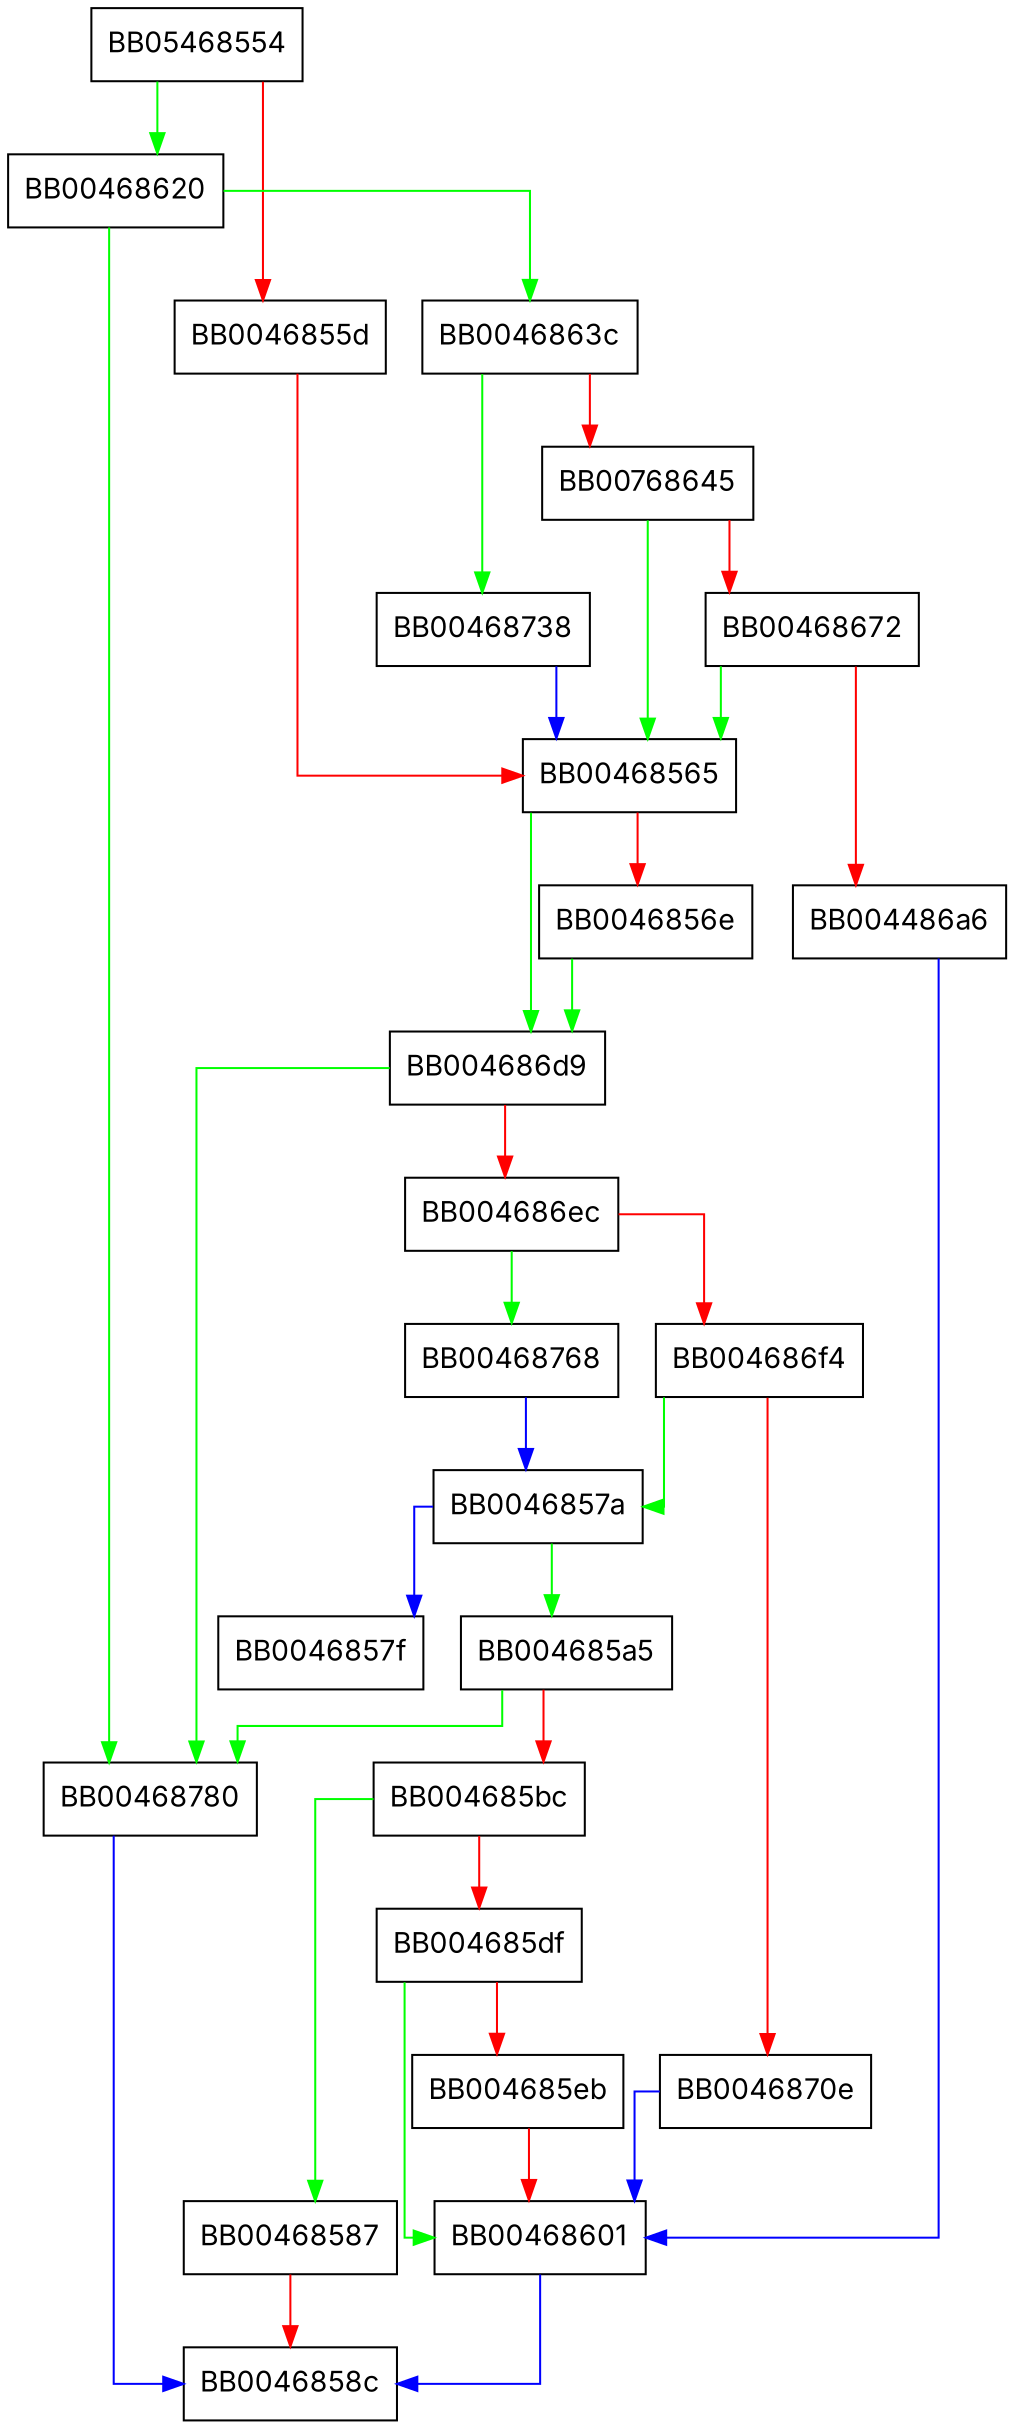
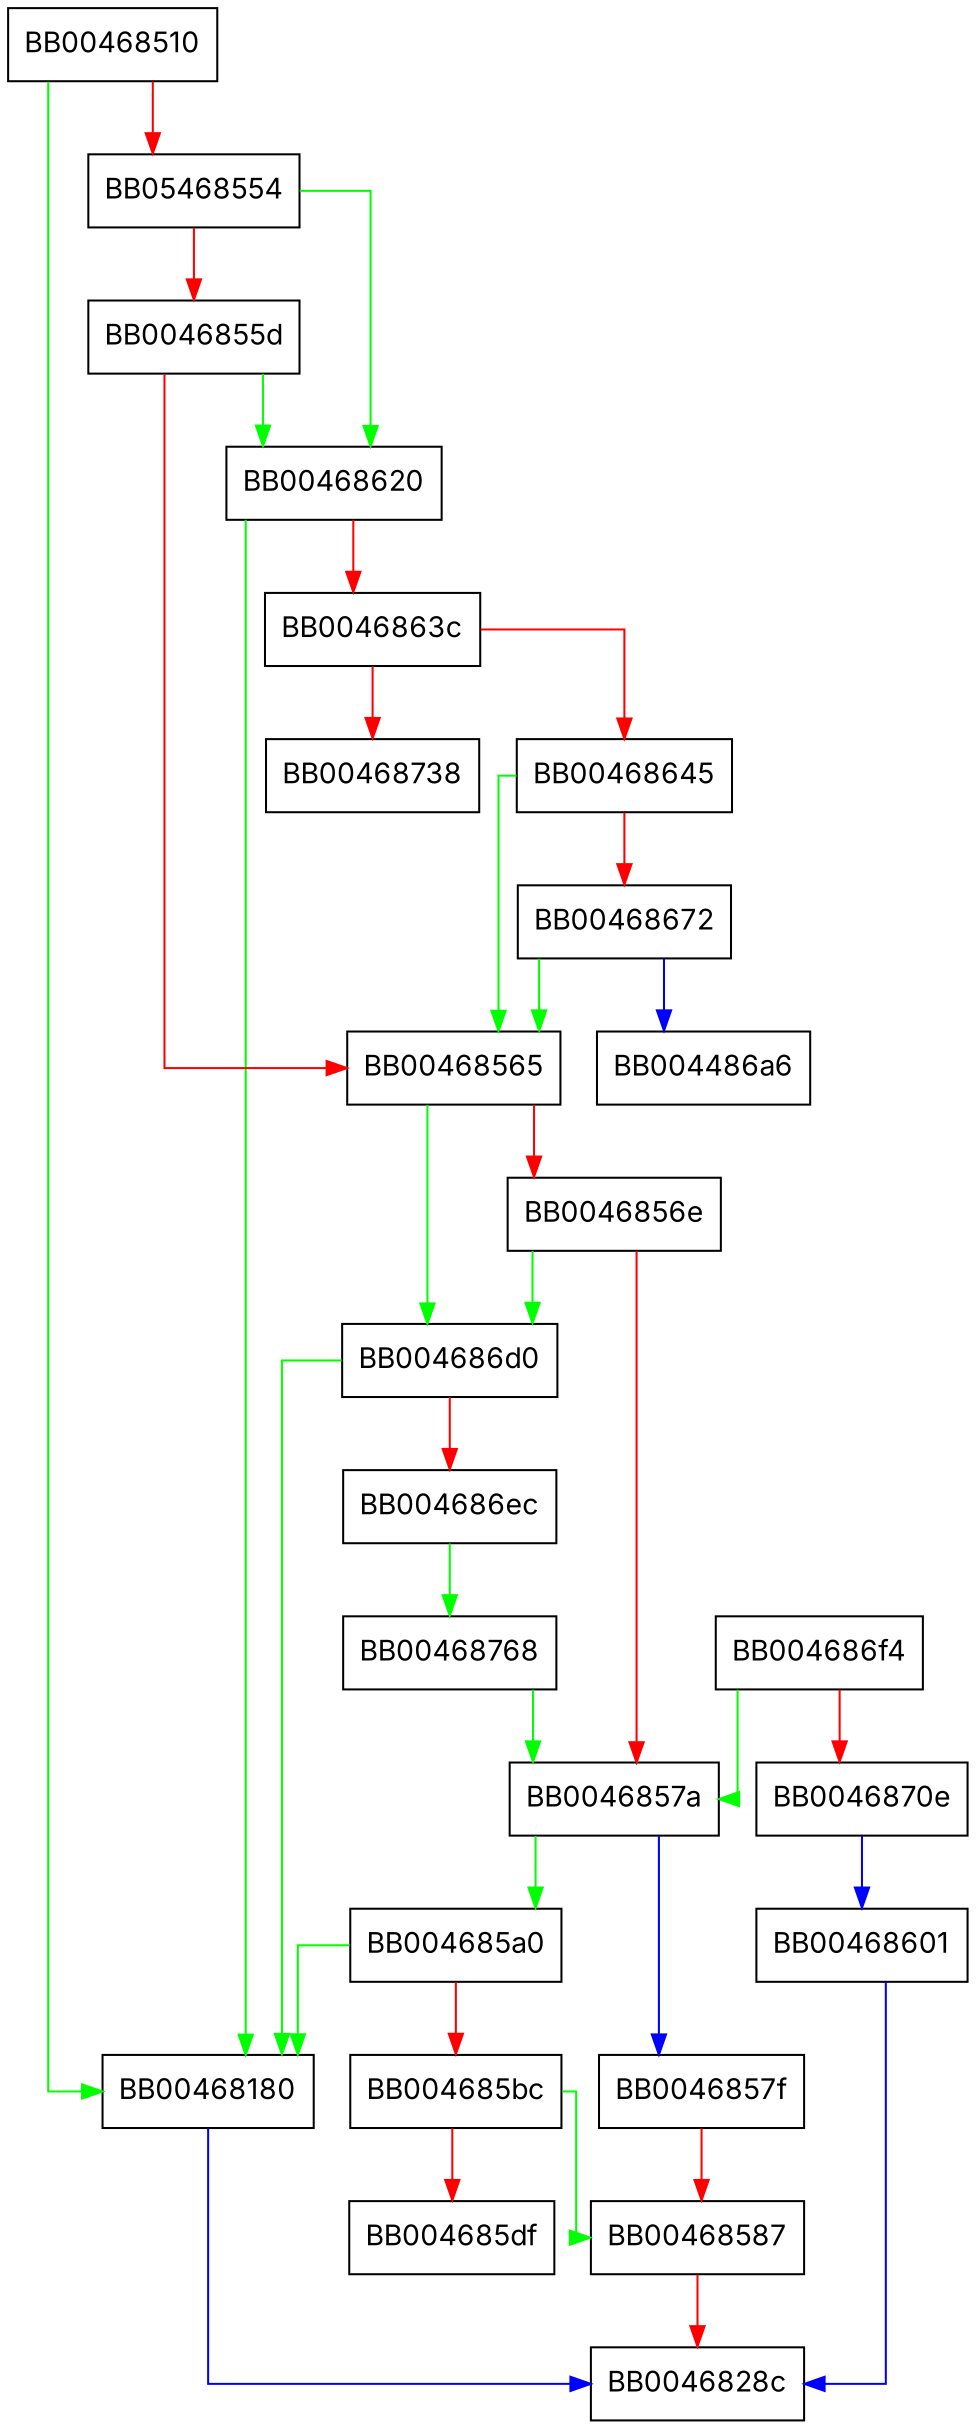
none -> (113, 45)
(421, 191) -> (353, 546)
none -> (263, 400)
(482, 473) -> (373, 692)
(648, 483) -> (624, 776)
(556, 692) -> none
(856, 766) -> (664, 985)
(497, 1068) -> (450, 1360)
(704, 1216) -> none
(526, 1423) -> (533, 1716)
none -> (637, 1497)
(567, 1653) -> (456, 1945)
(939, 1734) -> none
(150, 1799) -> (208, 2091)
(518, 2091) -> none
(405, 2115) -> none
none -> (702, 2154)
(290, 2384) -> (697, 2384)
